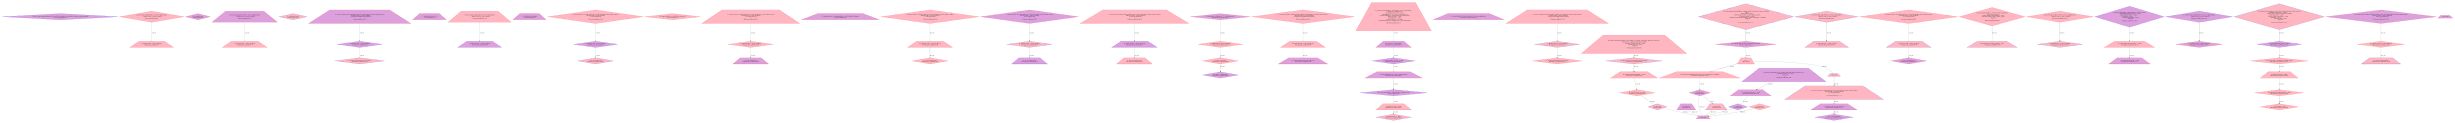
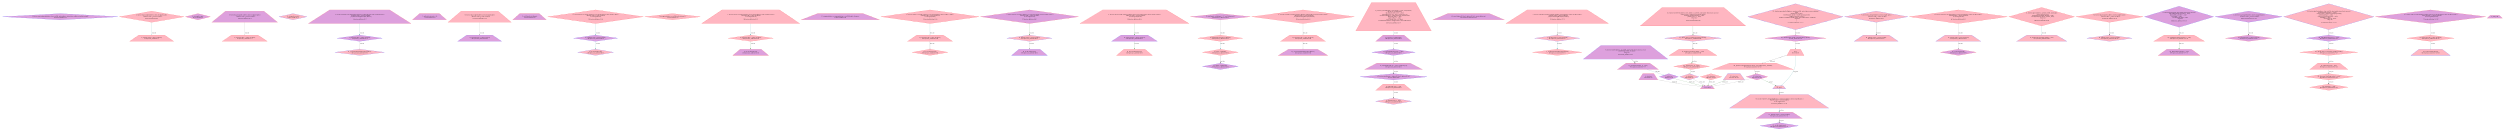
(1707, 99) -> (1768, 82)
